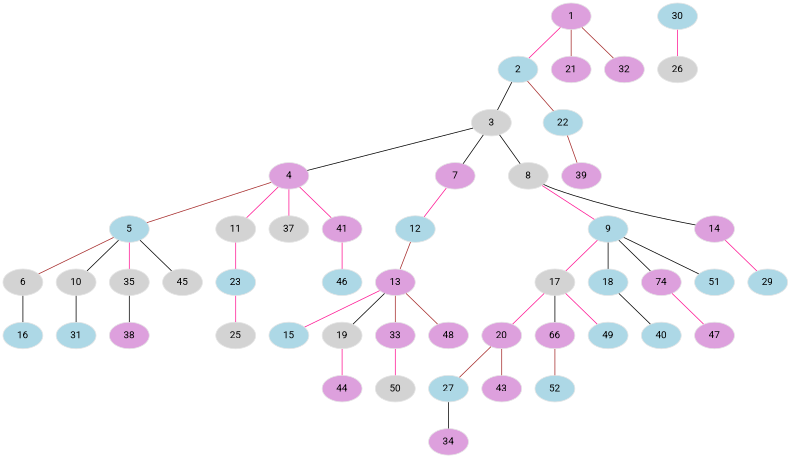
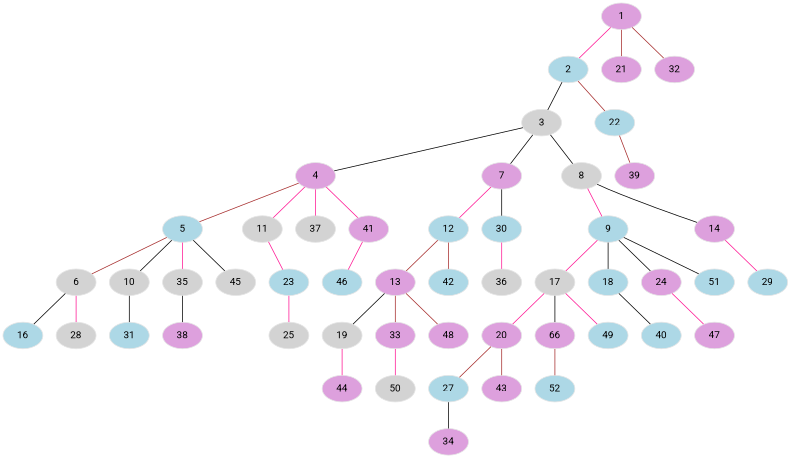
(678, 69) -> (502, 282)
none -> (502, 203)
none -> (449, 282)
(661, 282) -> (661, 282)
none -> (76, 335)
(289, 335) -> none
